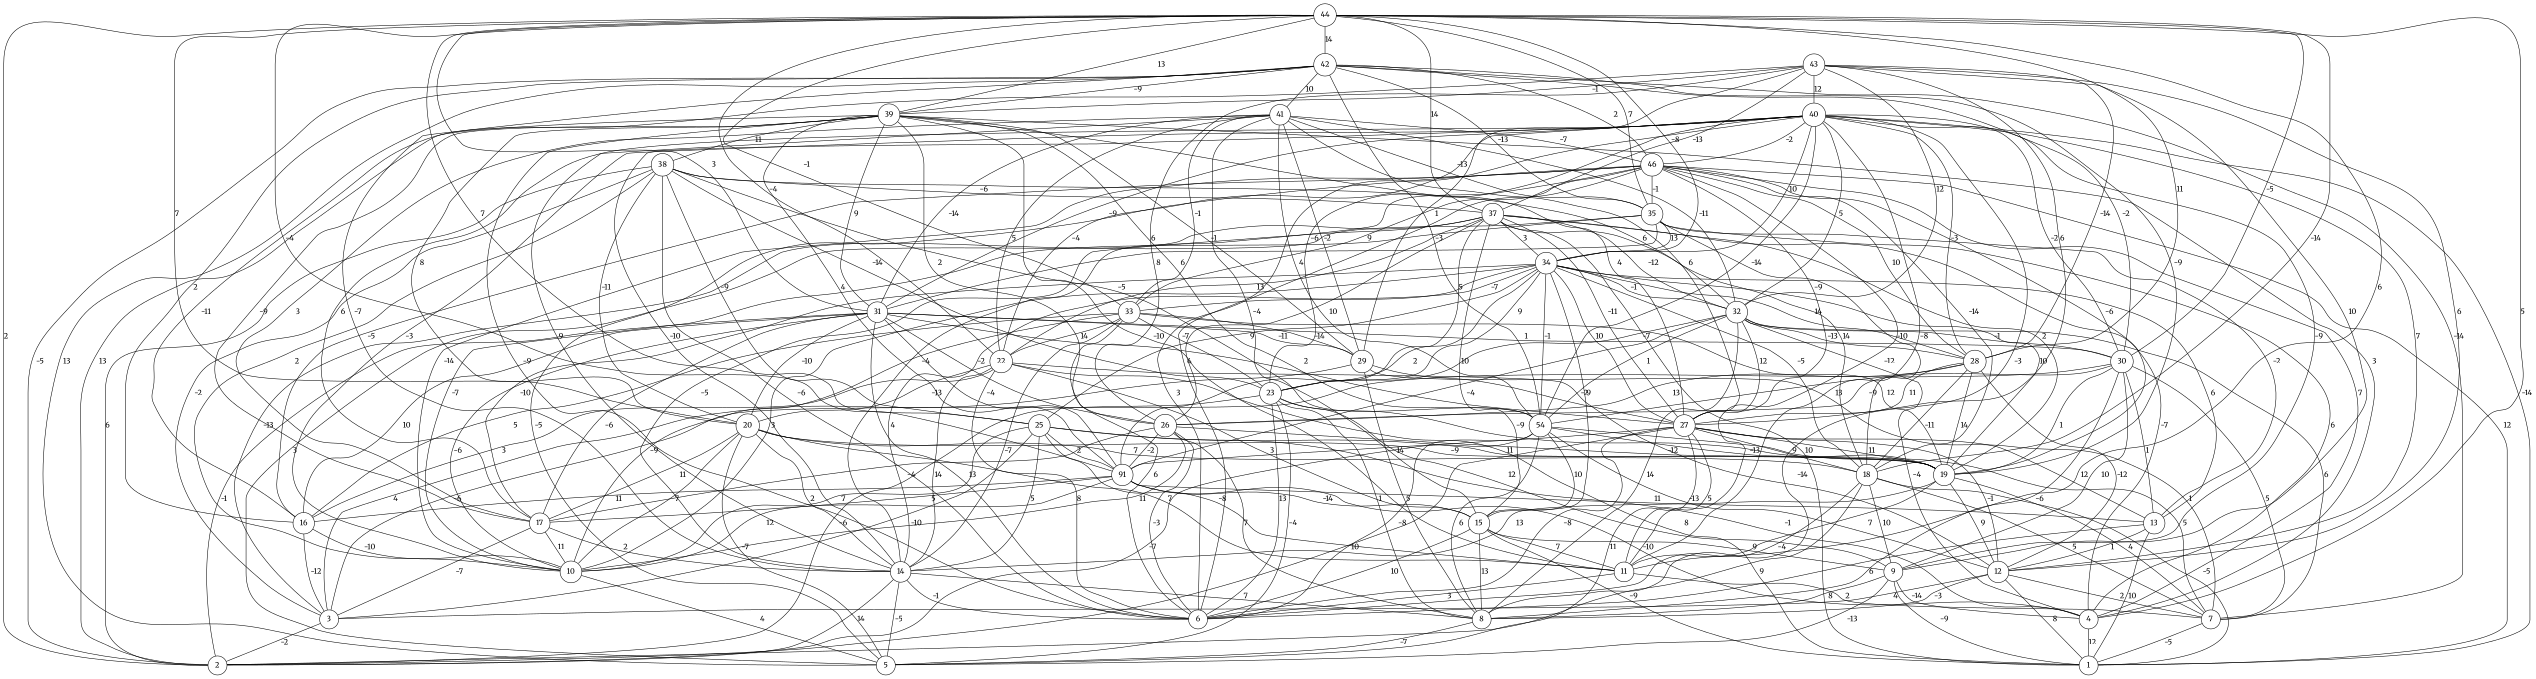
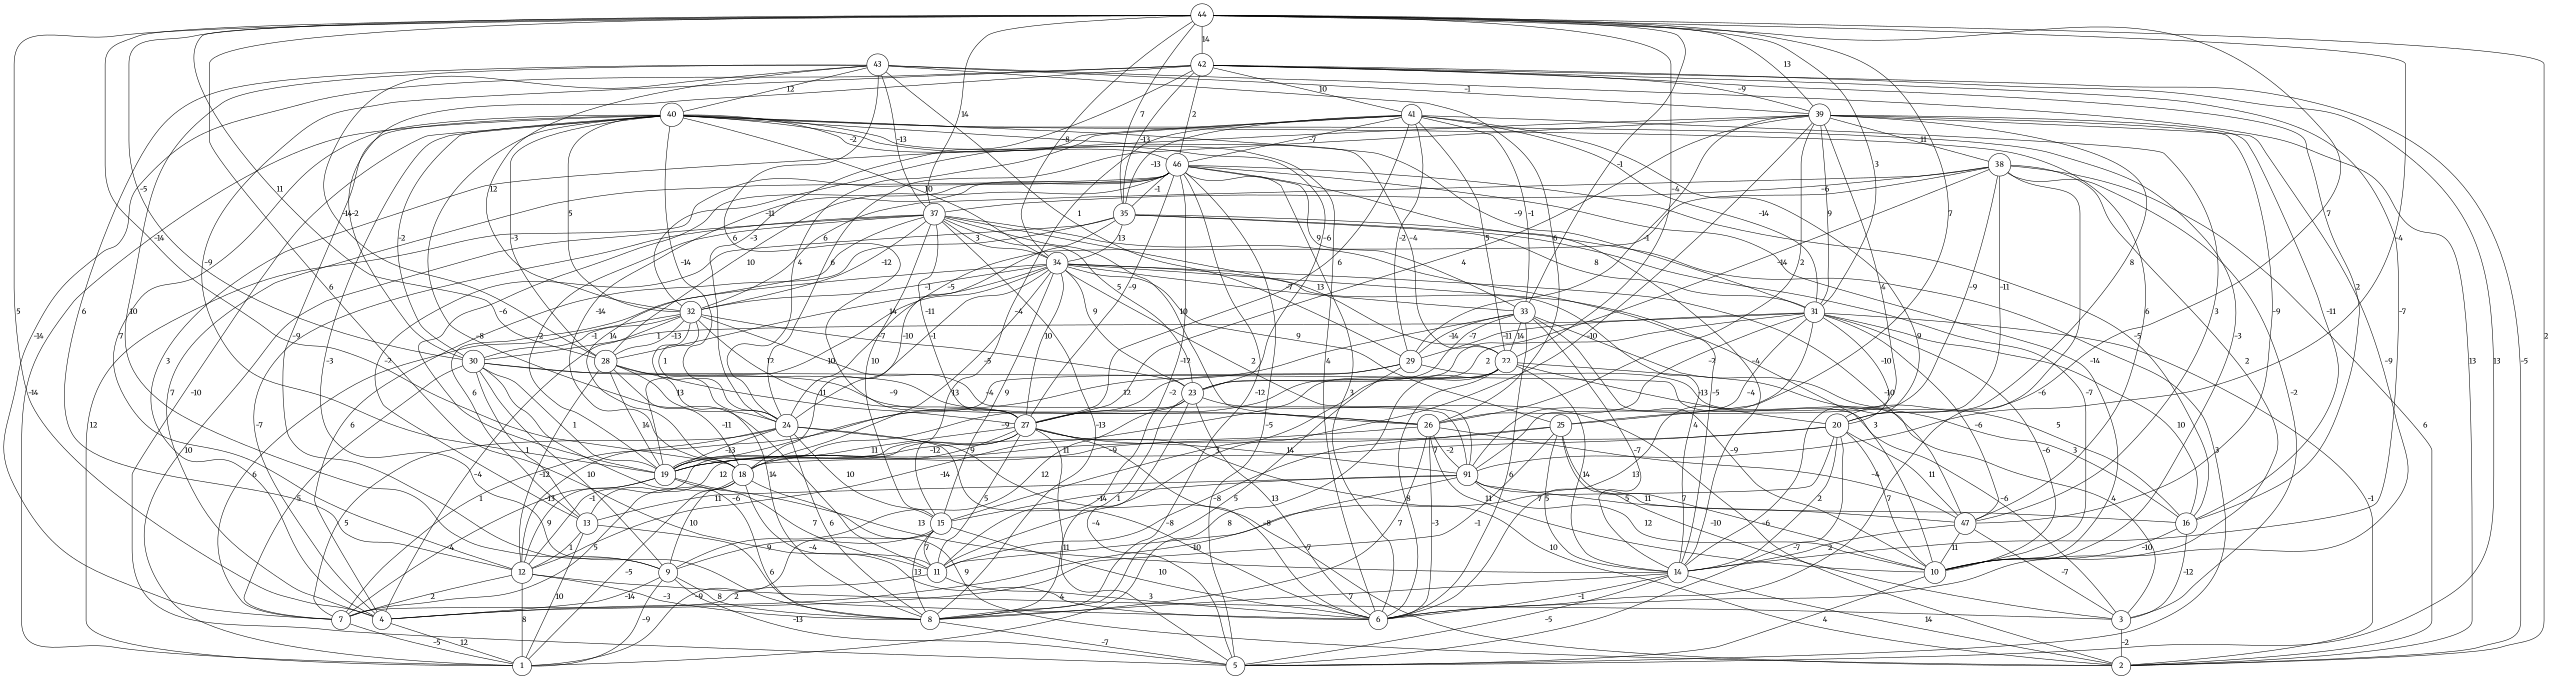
(958, 145) -> (276, 626)
(743, 274) -> (1094, 422)
none -> (1224, 425)
(1540, 426) -> (787, 426)
(1078, 455) -> none
(540, 523) -> (1965, 524)
